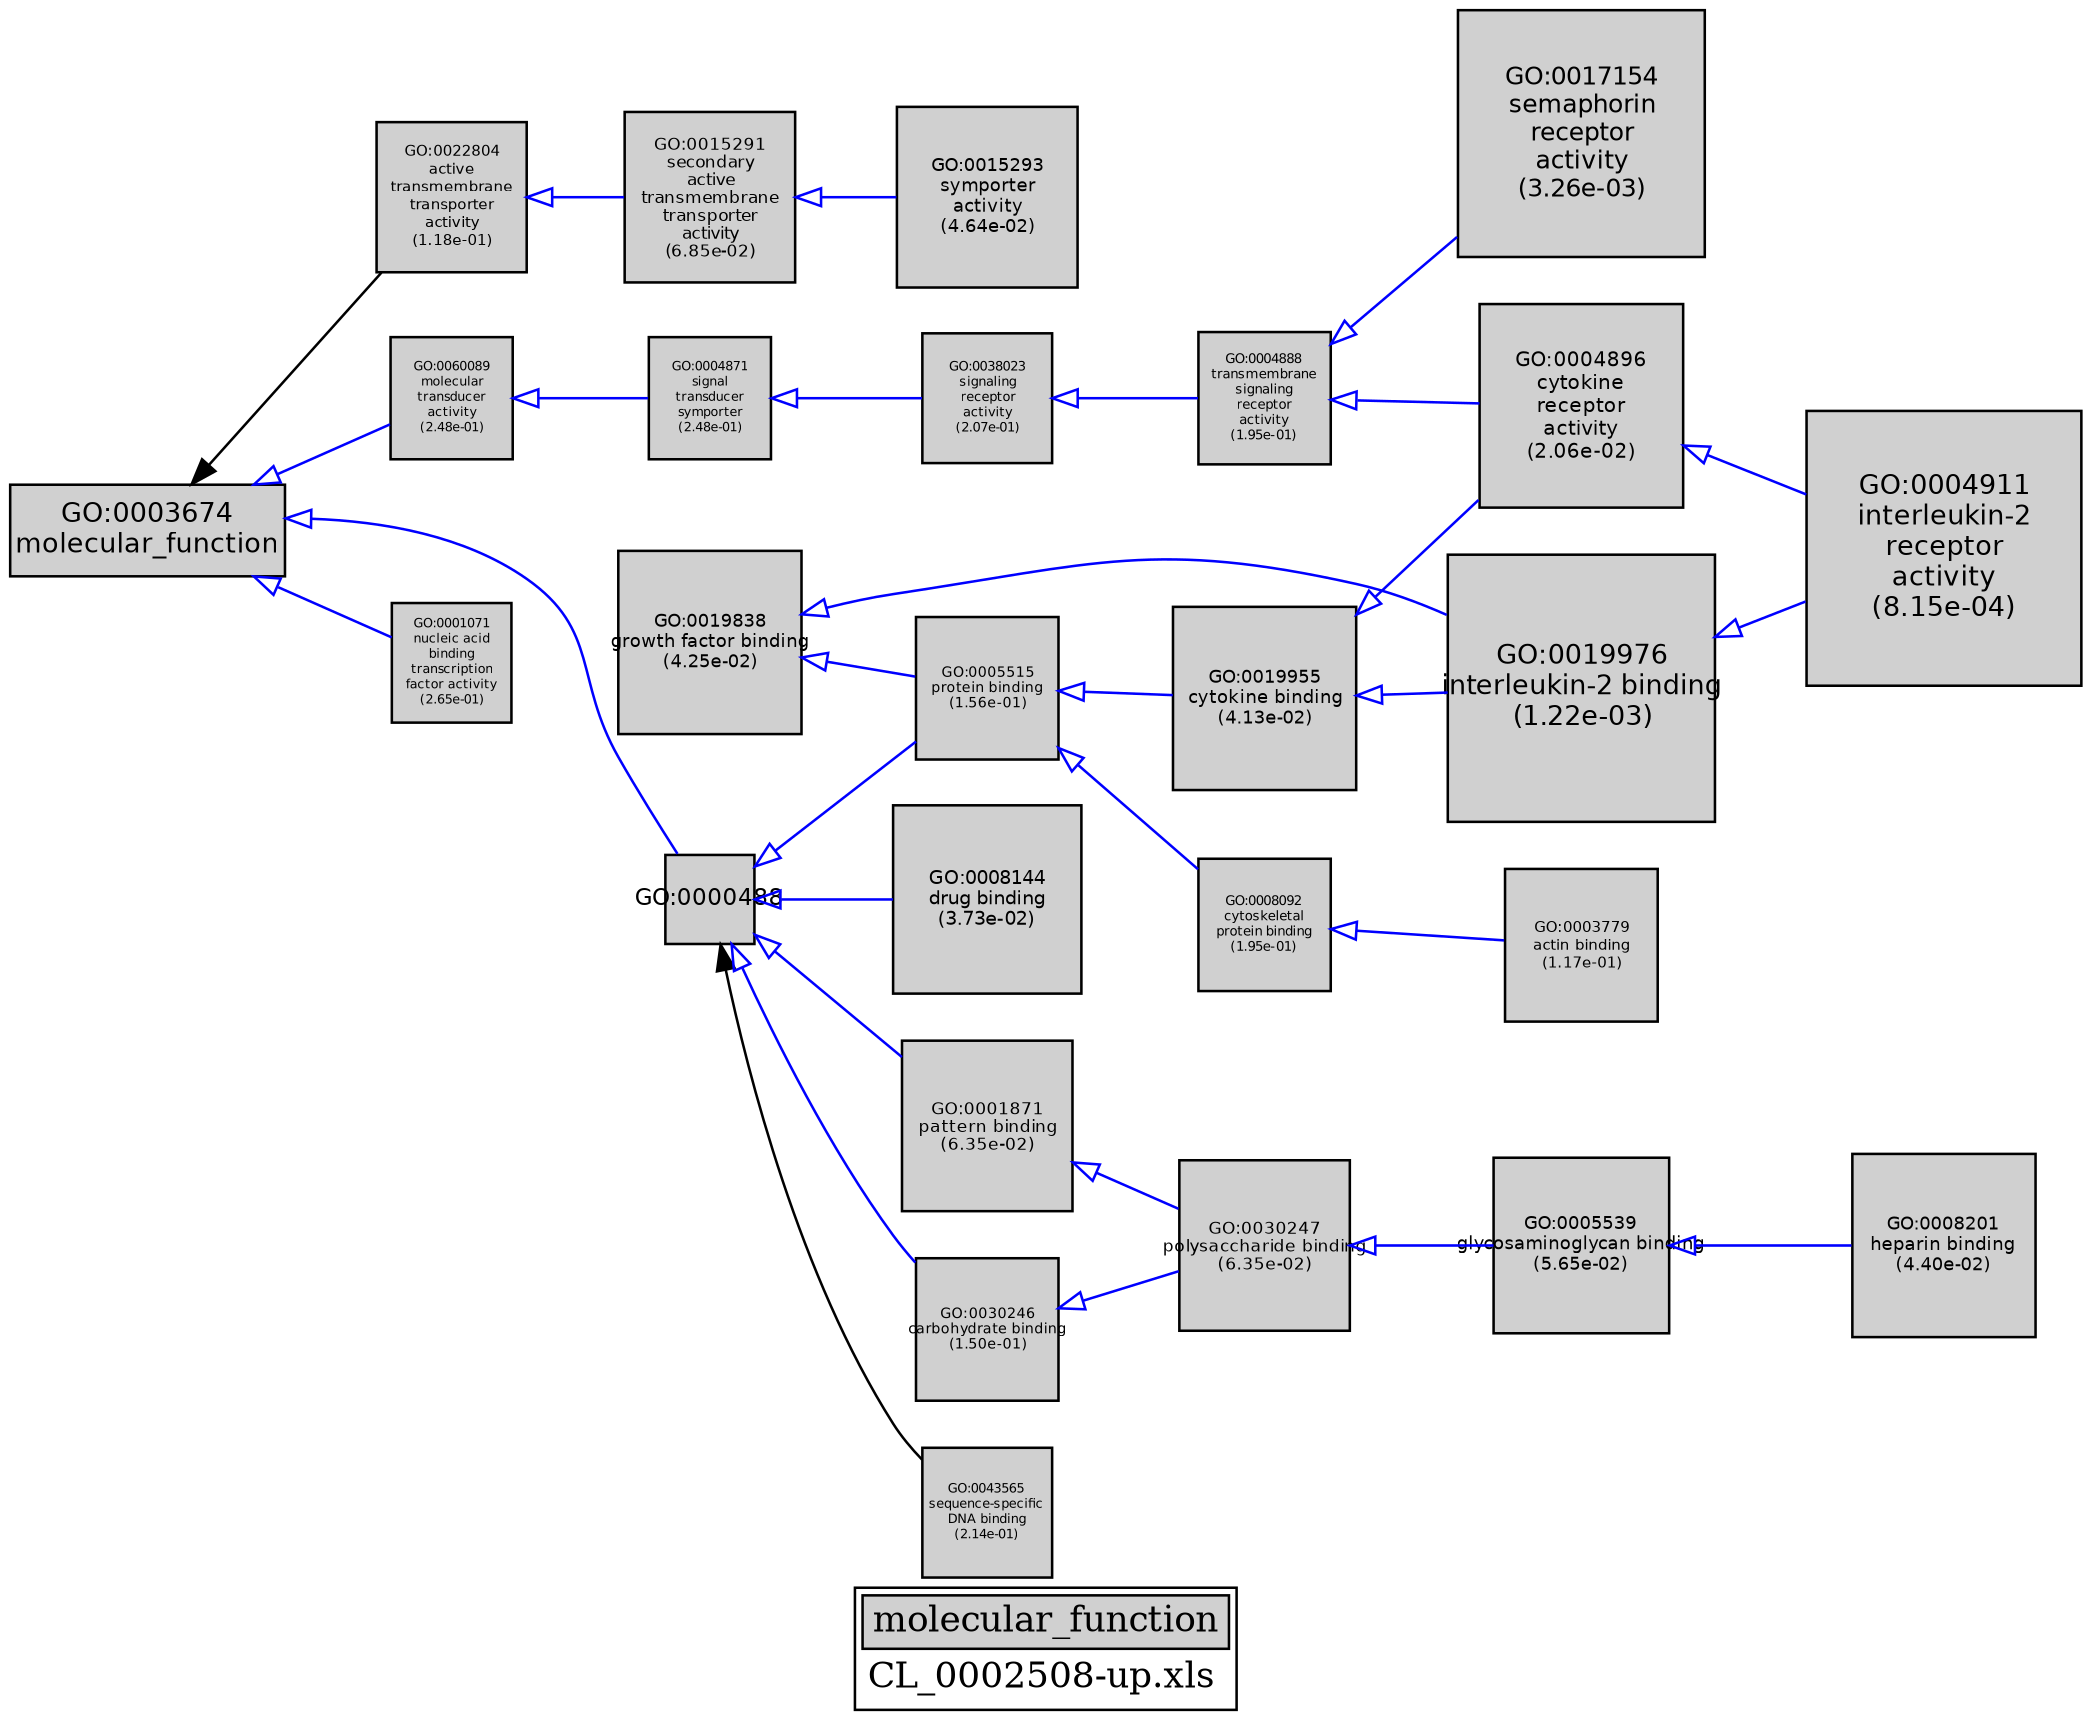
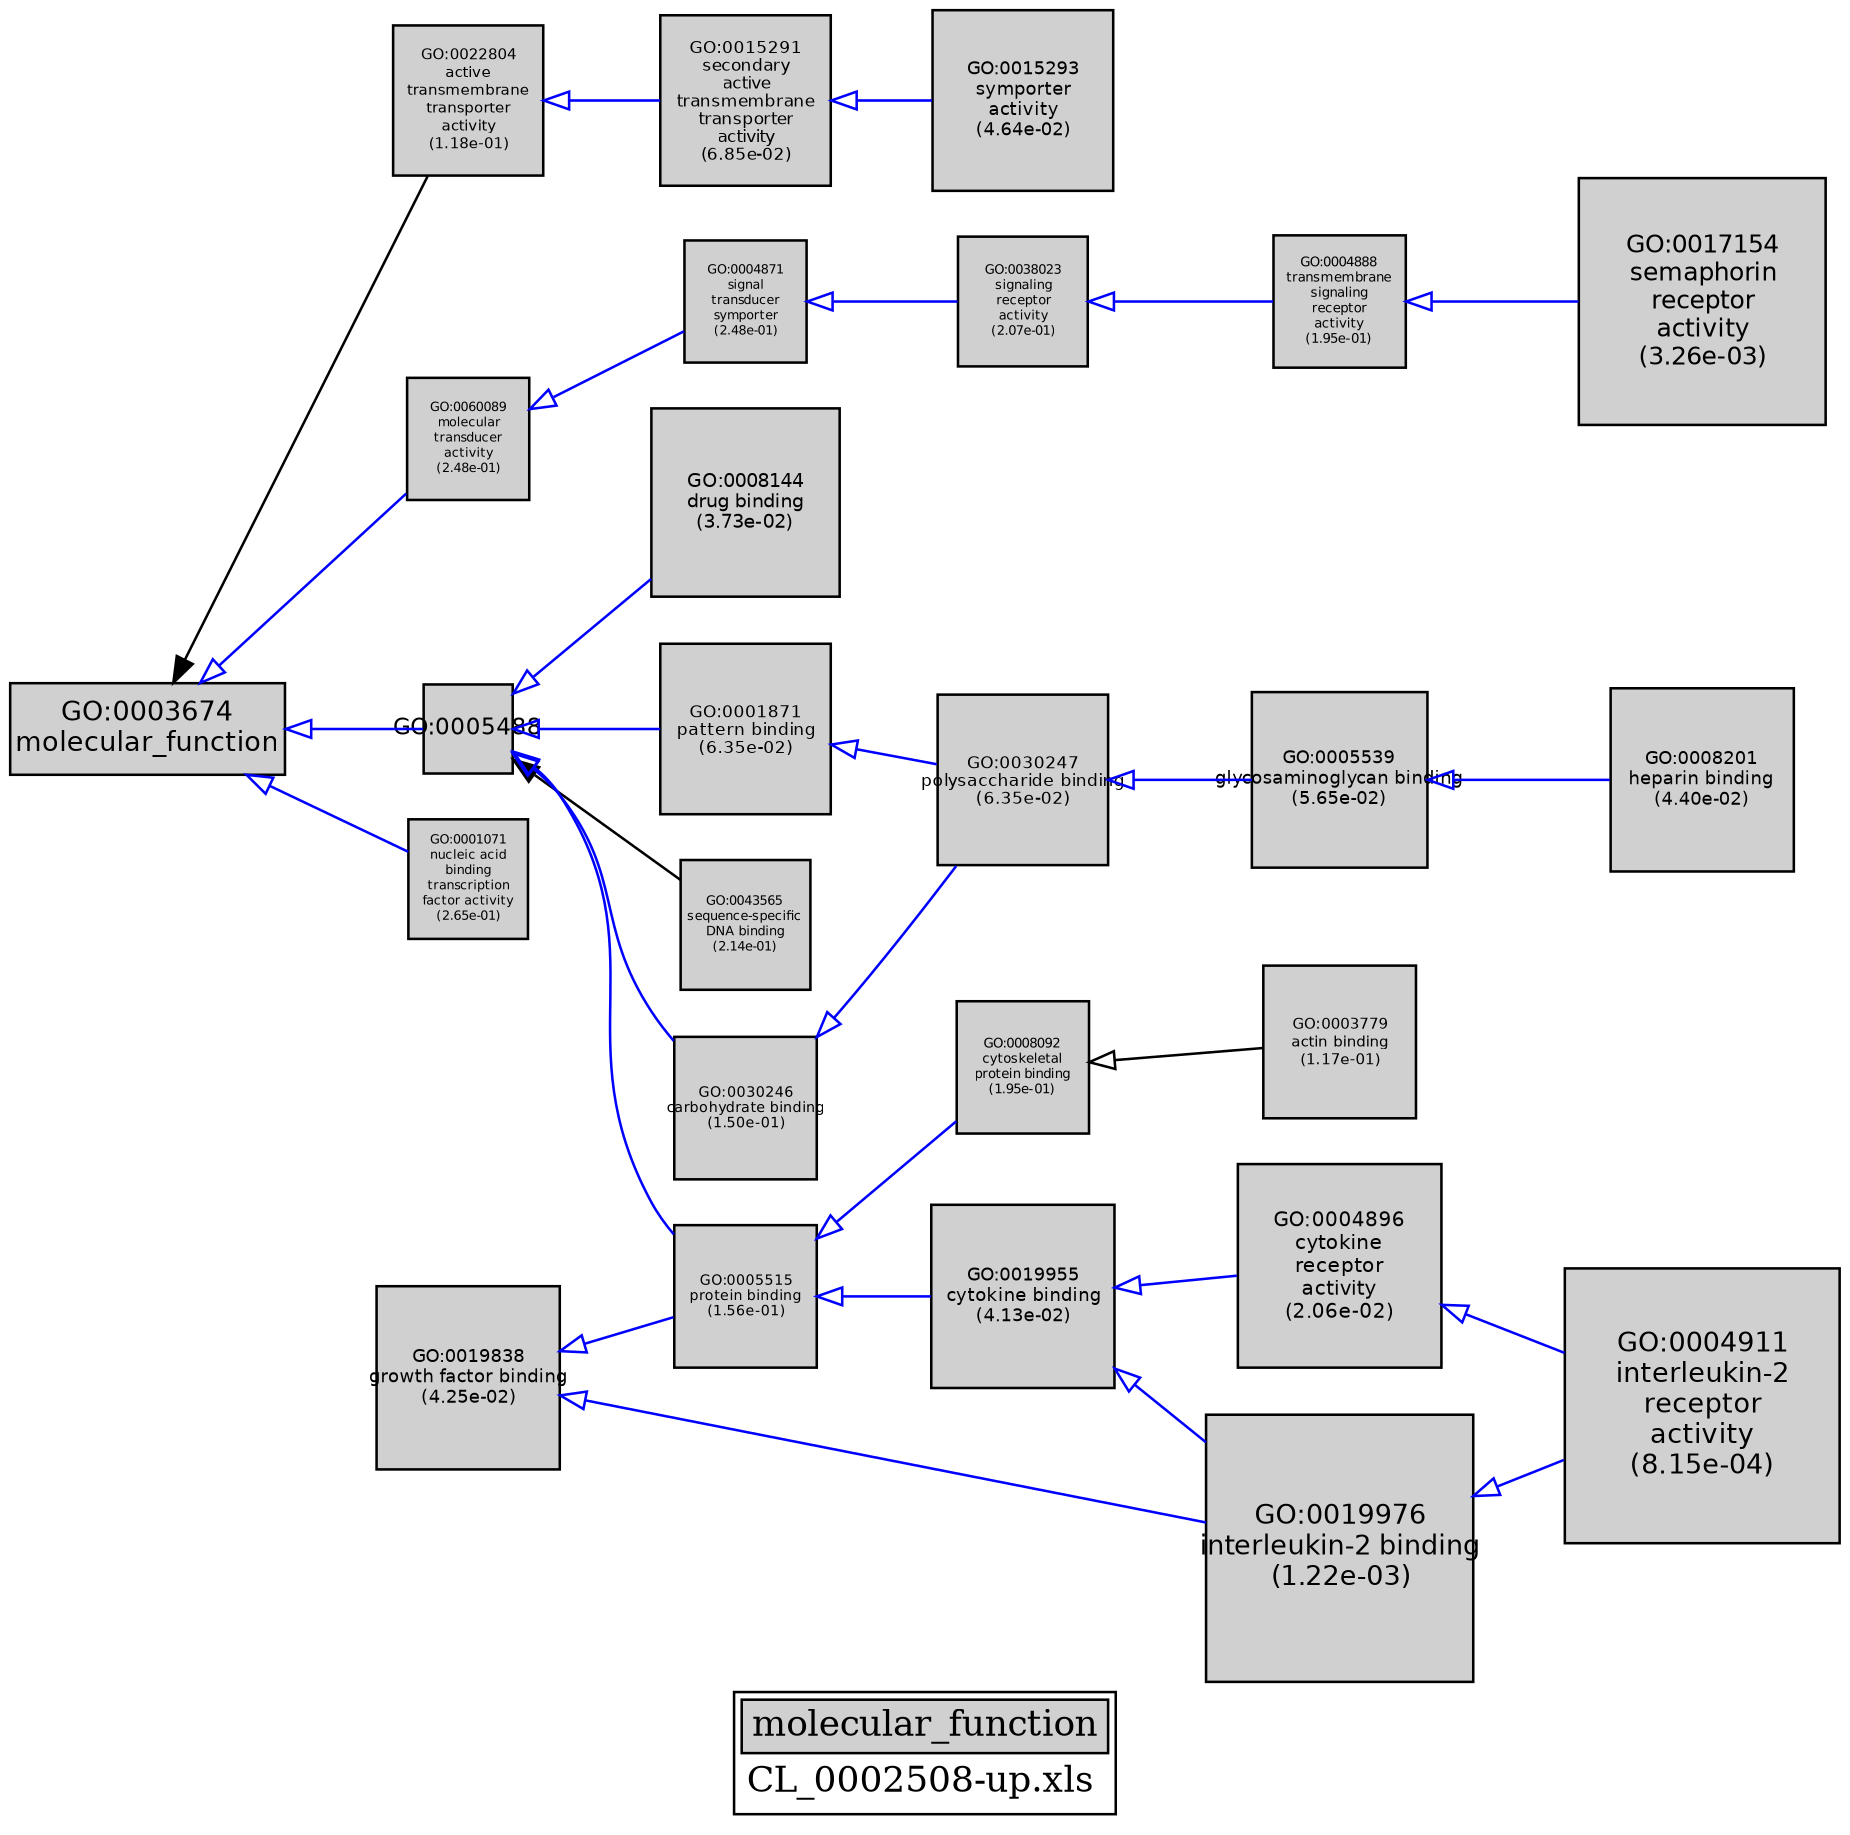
(1418, 402) -> none
(710, 899) -> (468, 729)
(1430, 936) -> (1189, 1054)
